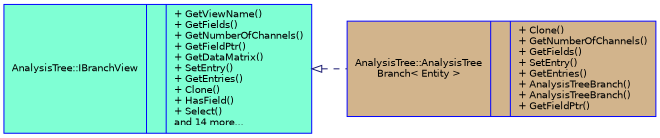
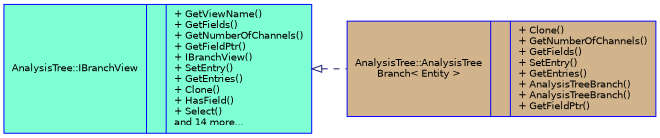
(219, 58) -> (213, 58)
